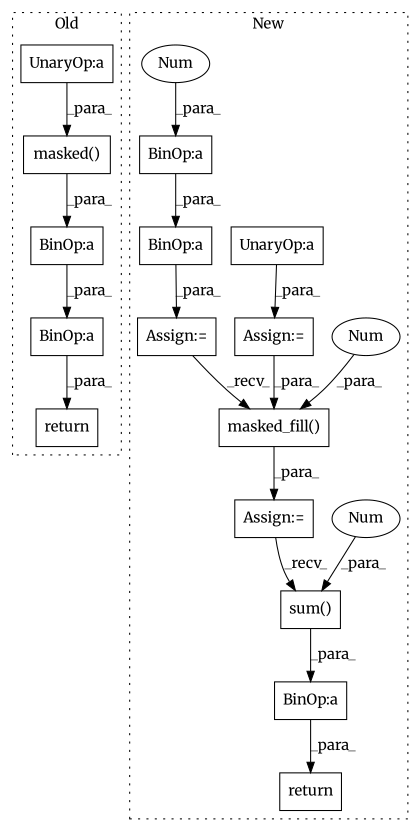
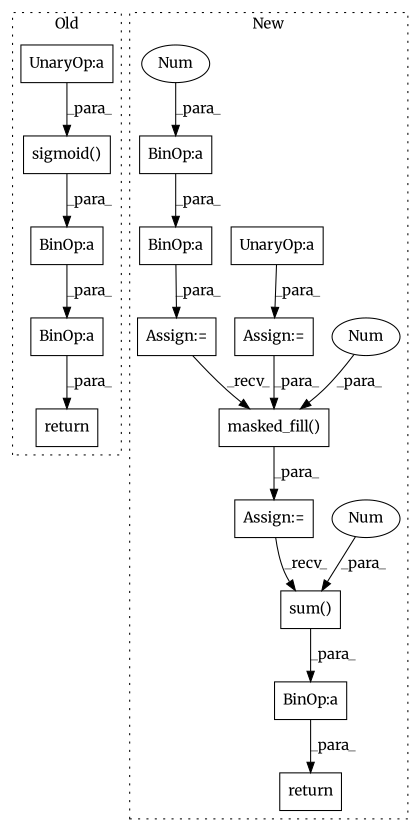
(67, 155) -> (67, 155)
